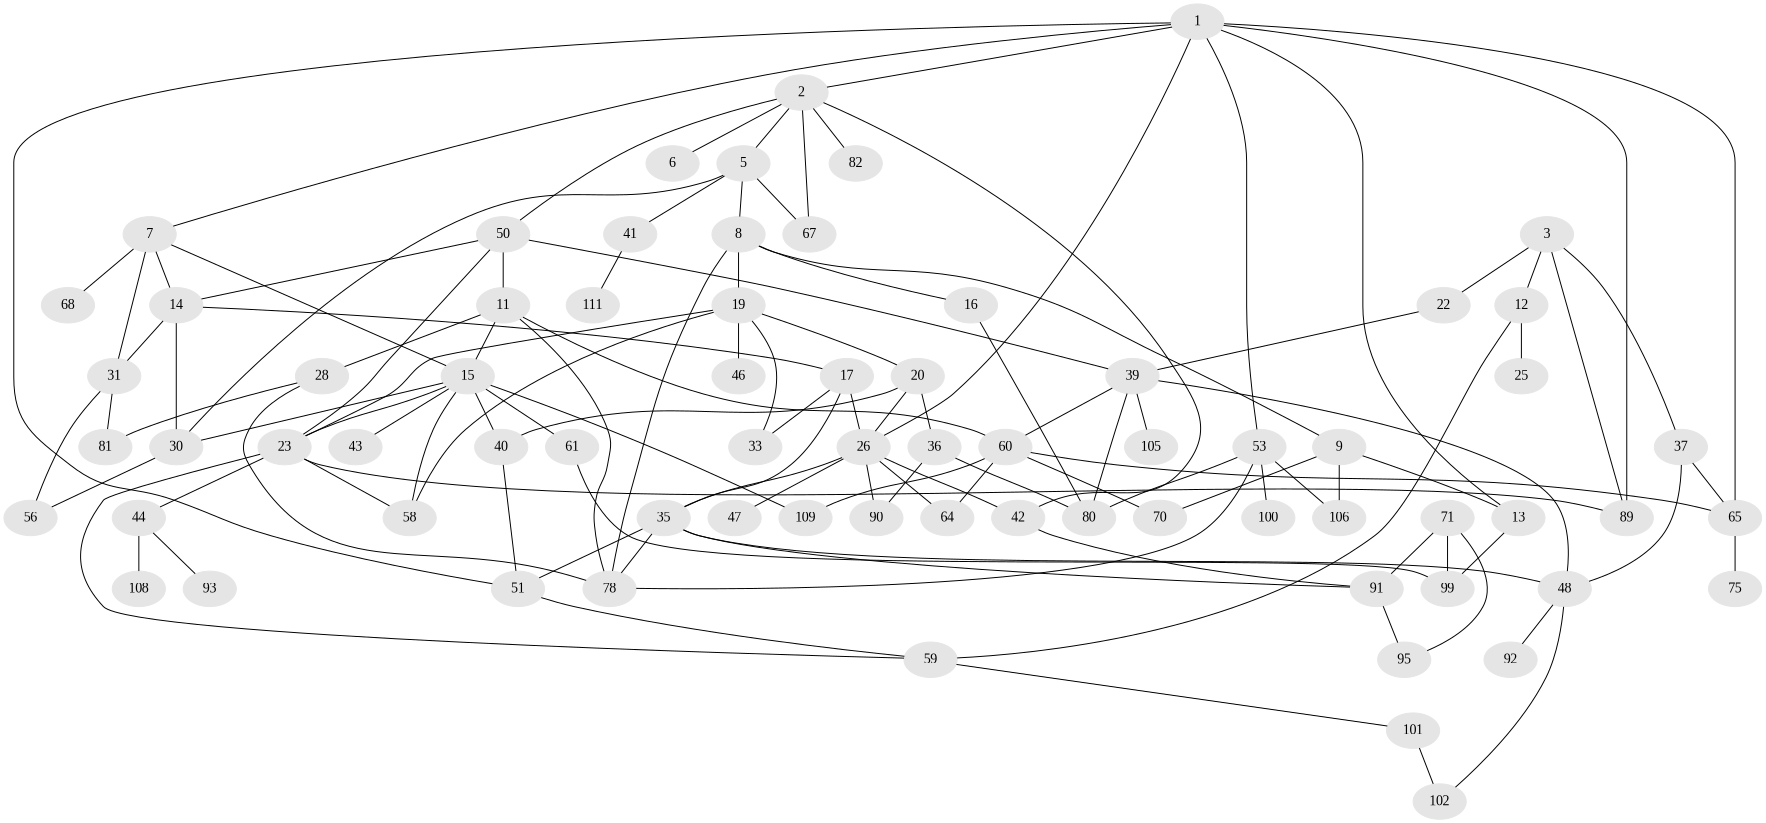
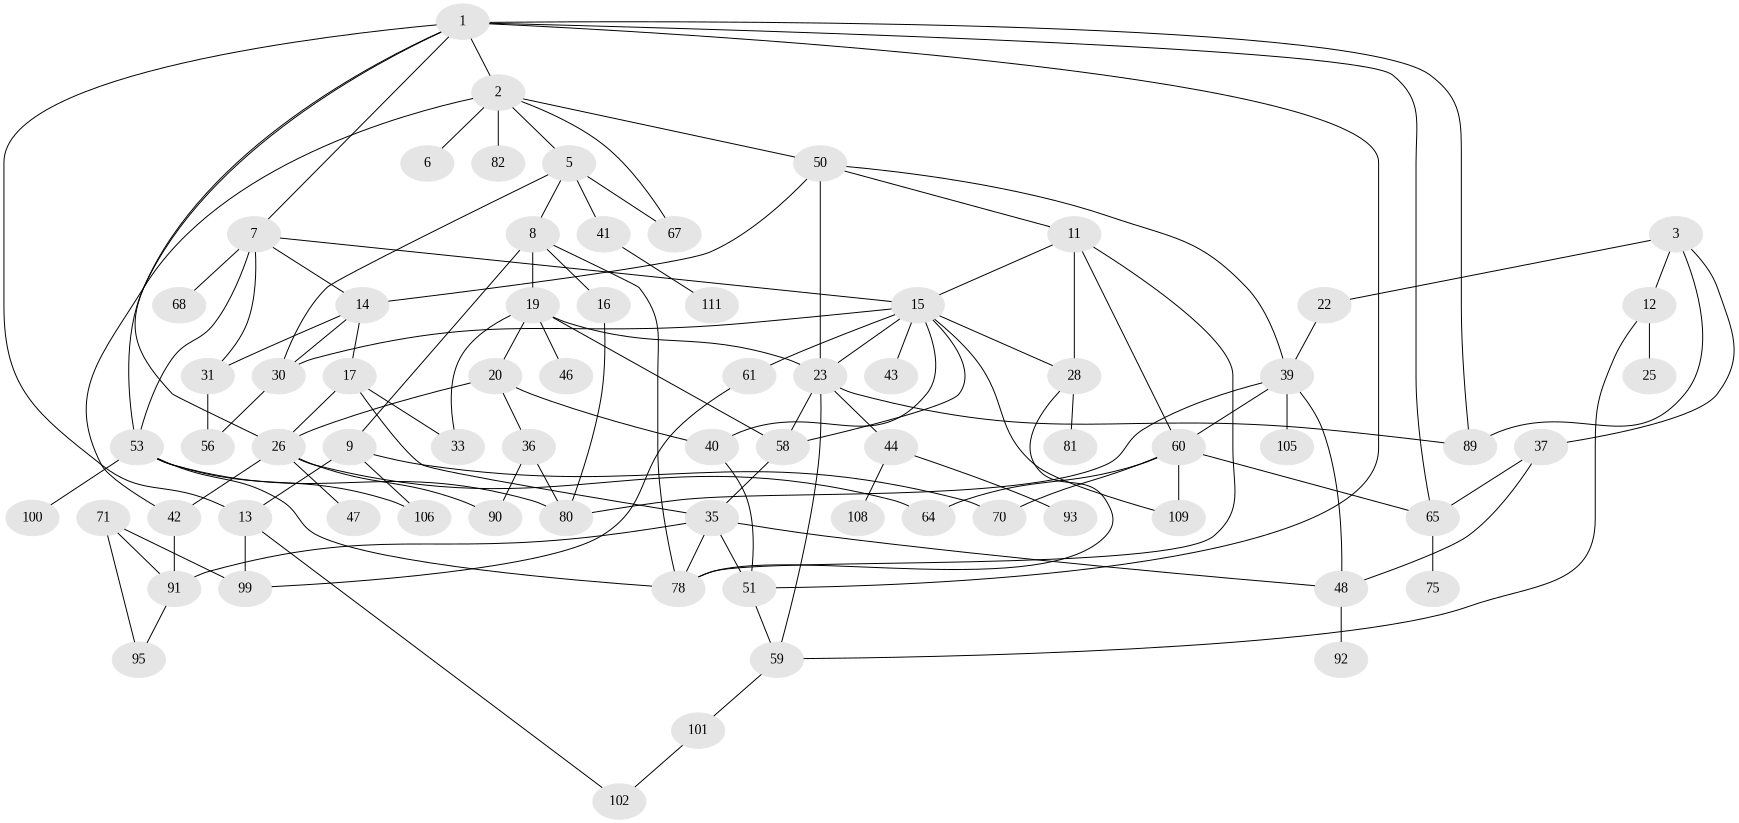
none -> (194, 340)
none -> (996, 341)
(110, 411) -> none
(787, 476) -> (748, 482)
(1528, 707) -> (432, 660)
